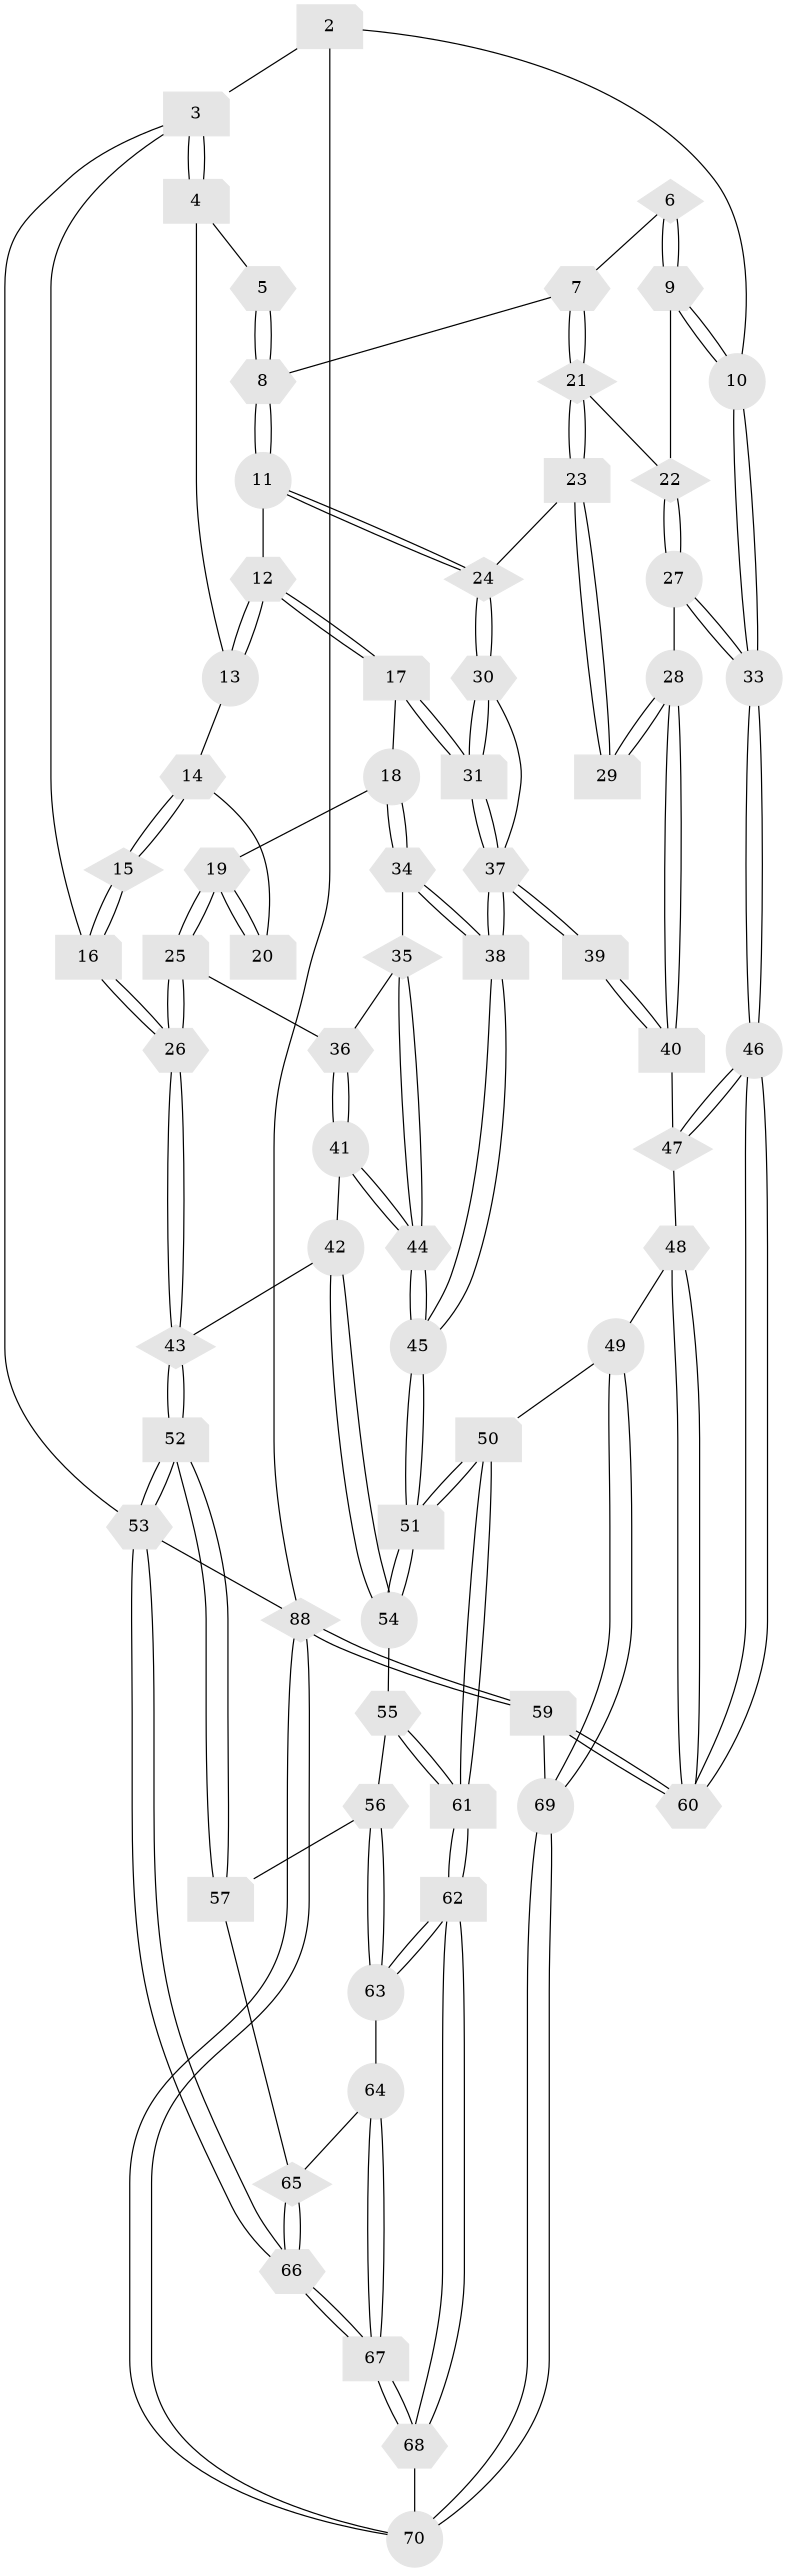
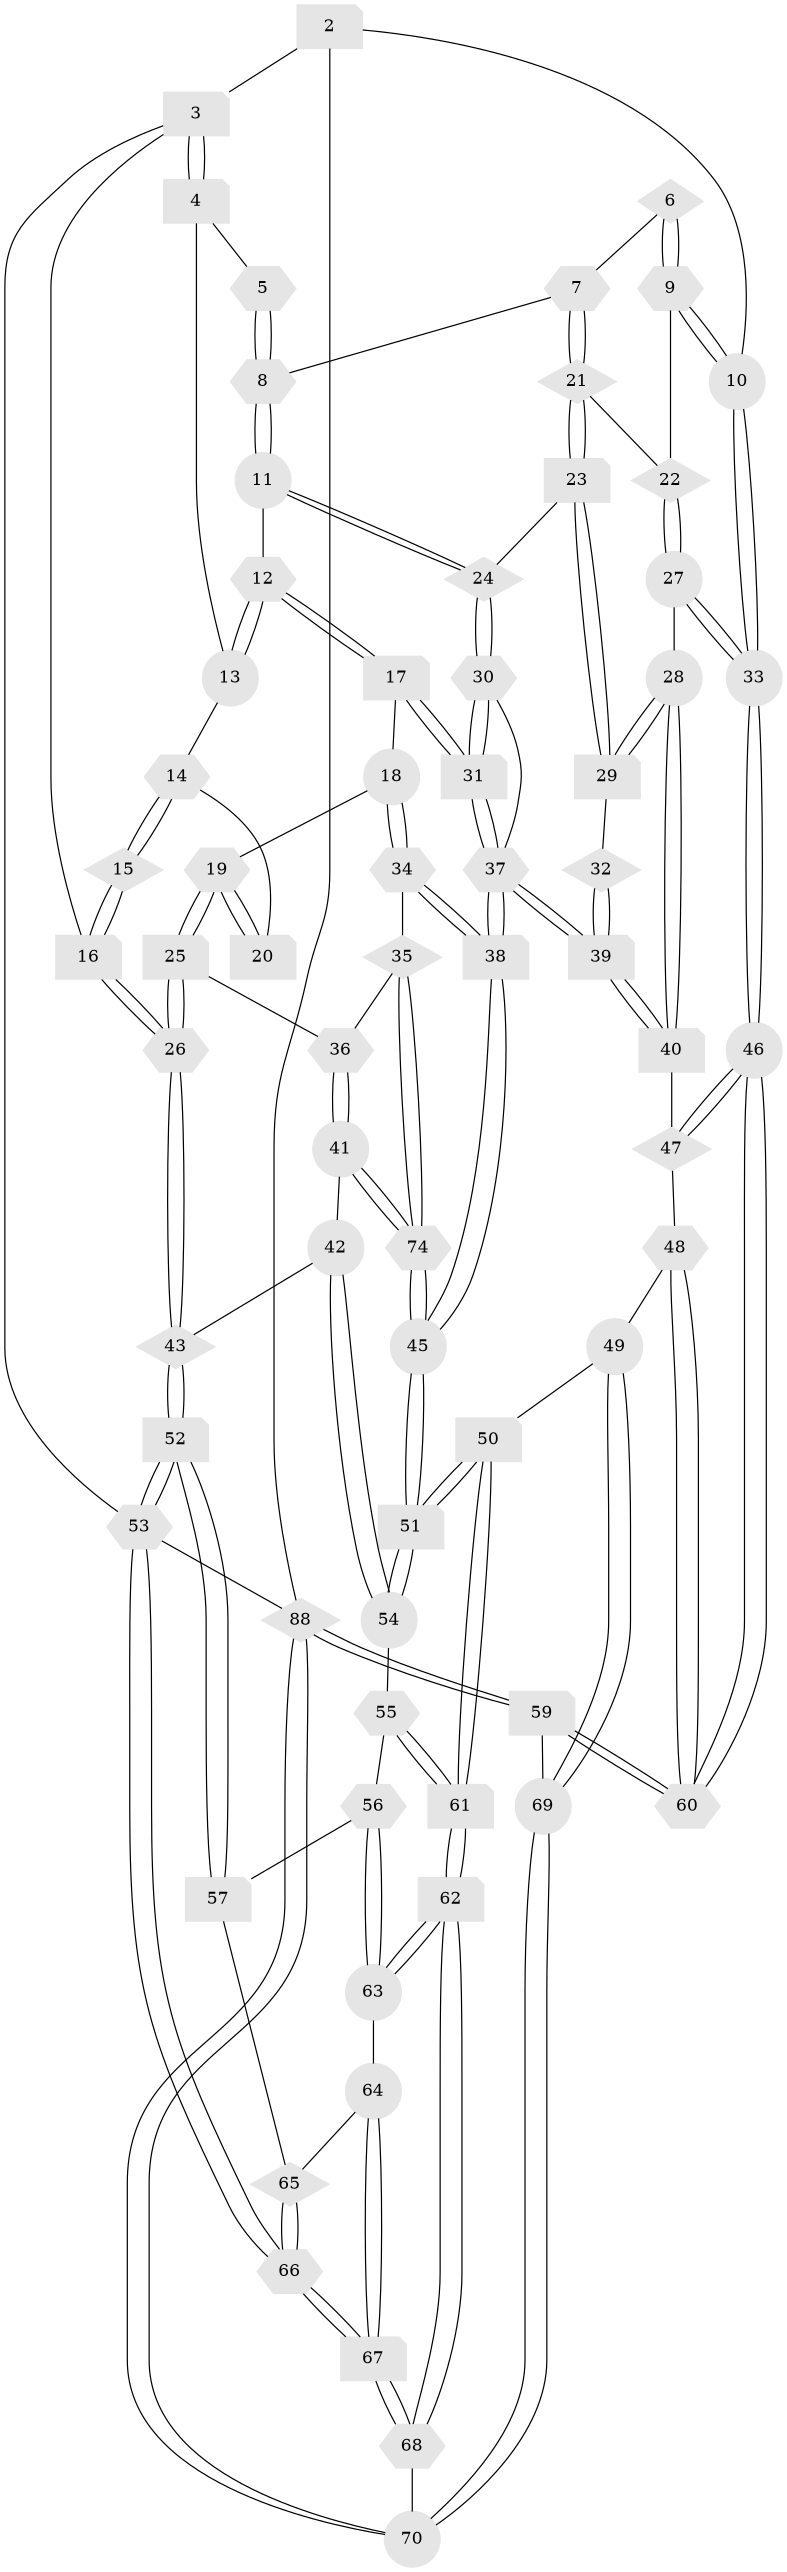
none -> (601, 870)
(418, 1248) -> (418, 1248)
